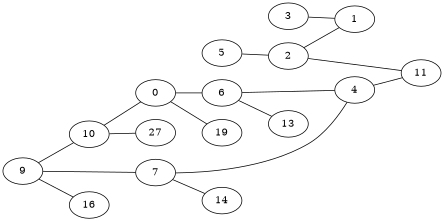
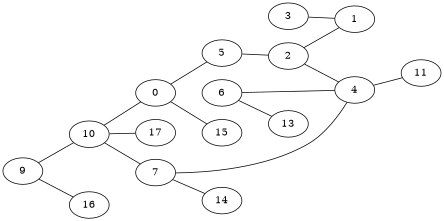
(355, 65) -> (322, 73)
(189, 93) -> (189, 73)
(156, 133) -> (156, 133)
(222, 133) -> (222, 133)
(89, 172) -> (122, 153)
